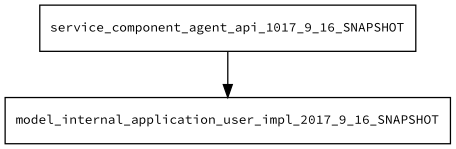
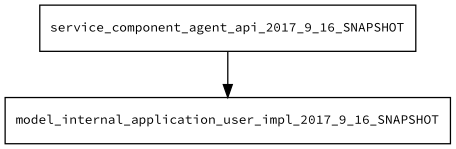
(228, 28) -> (228, 28)
